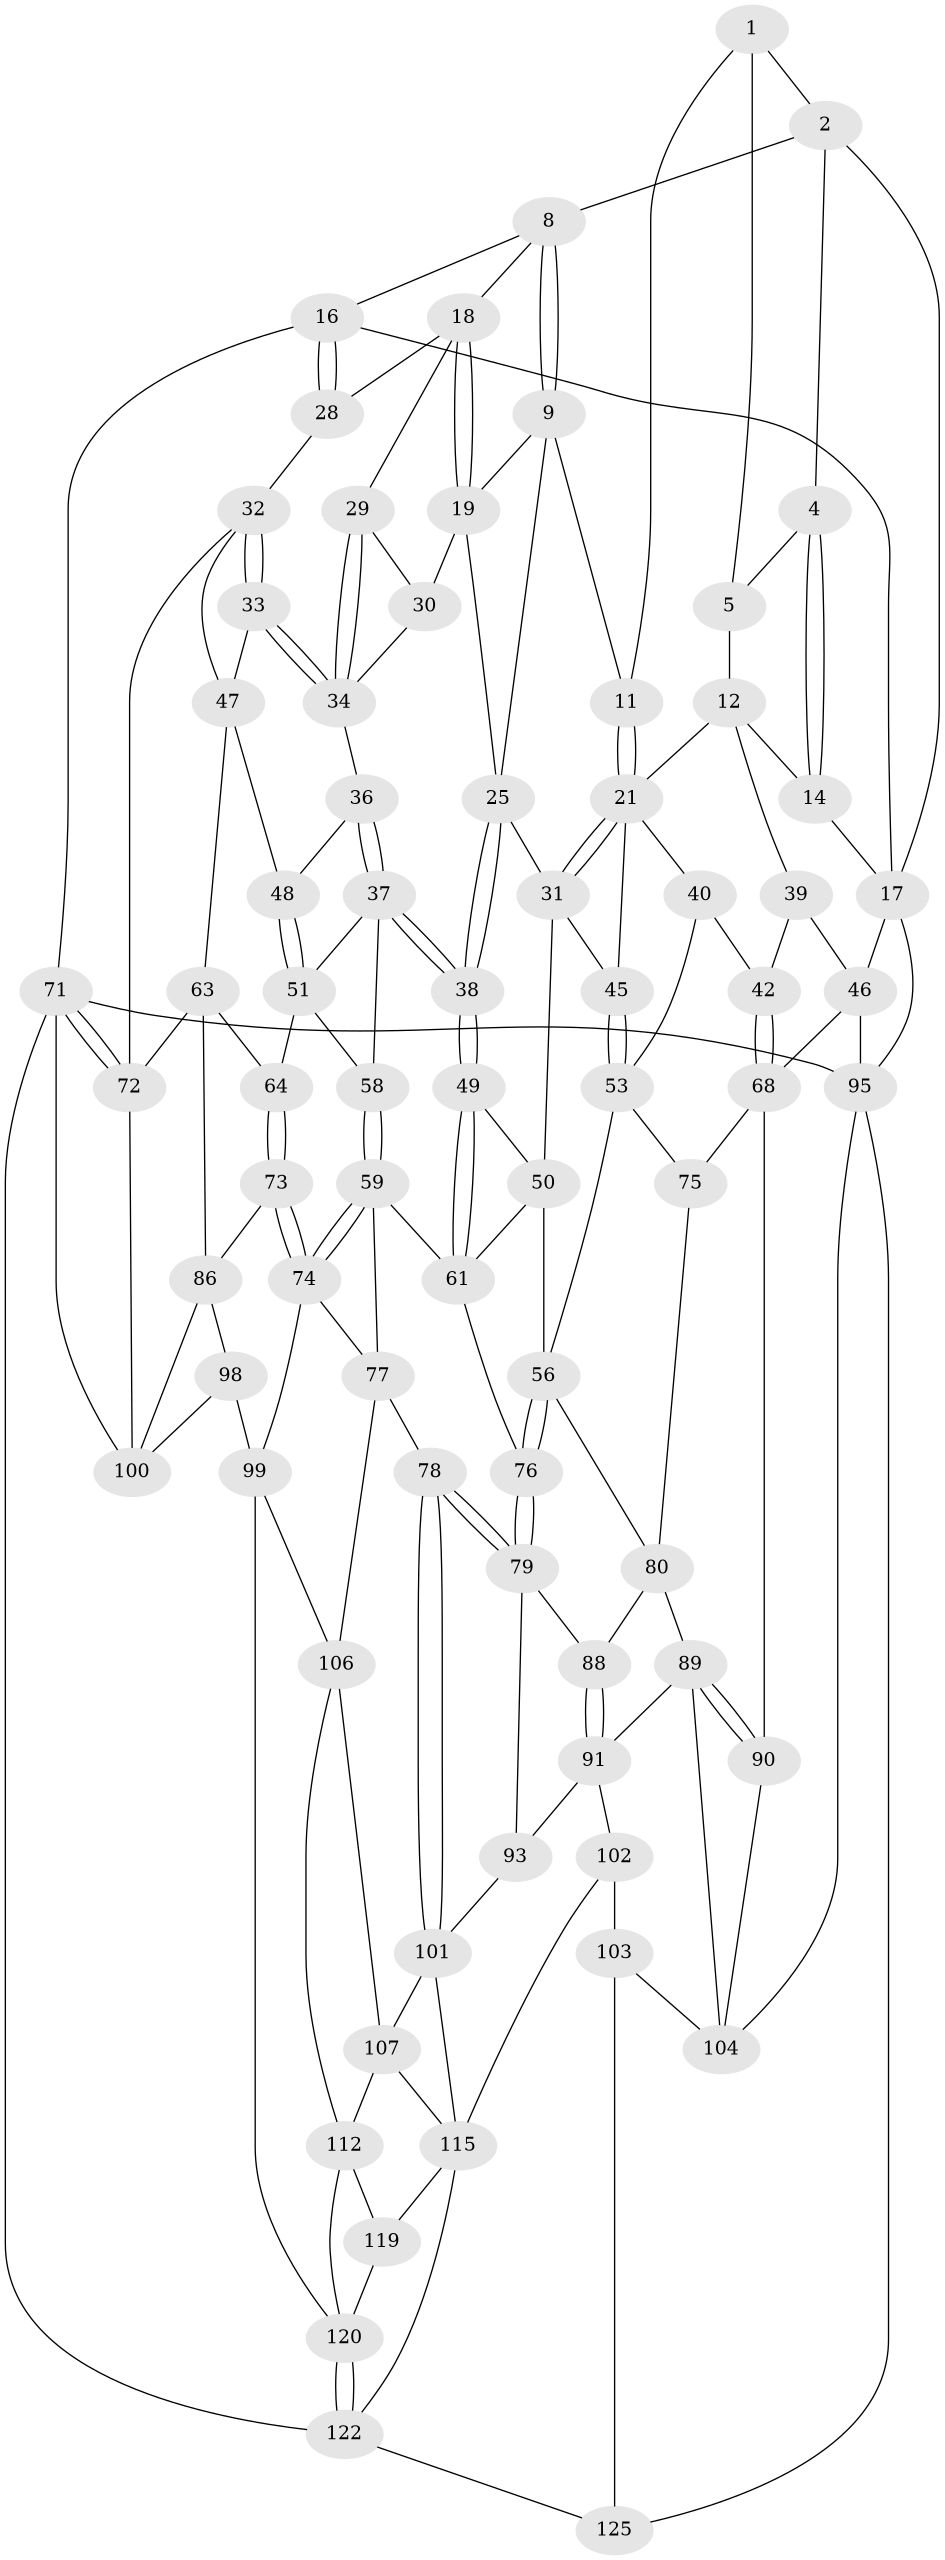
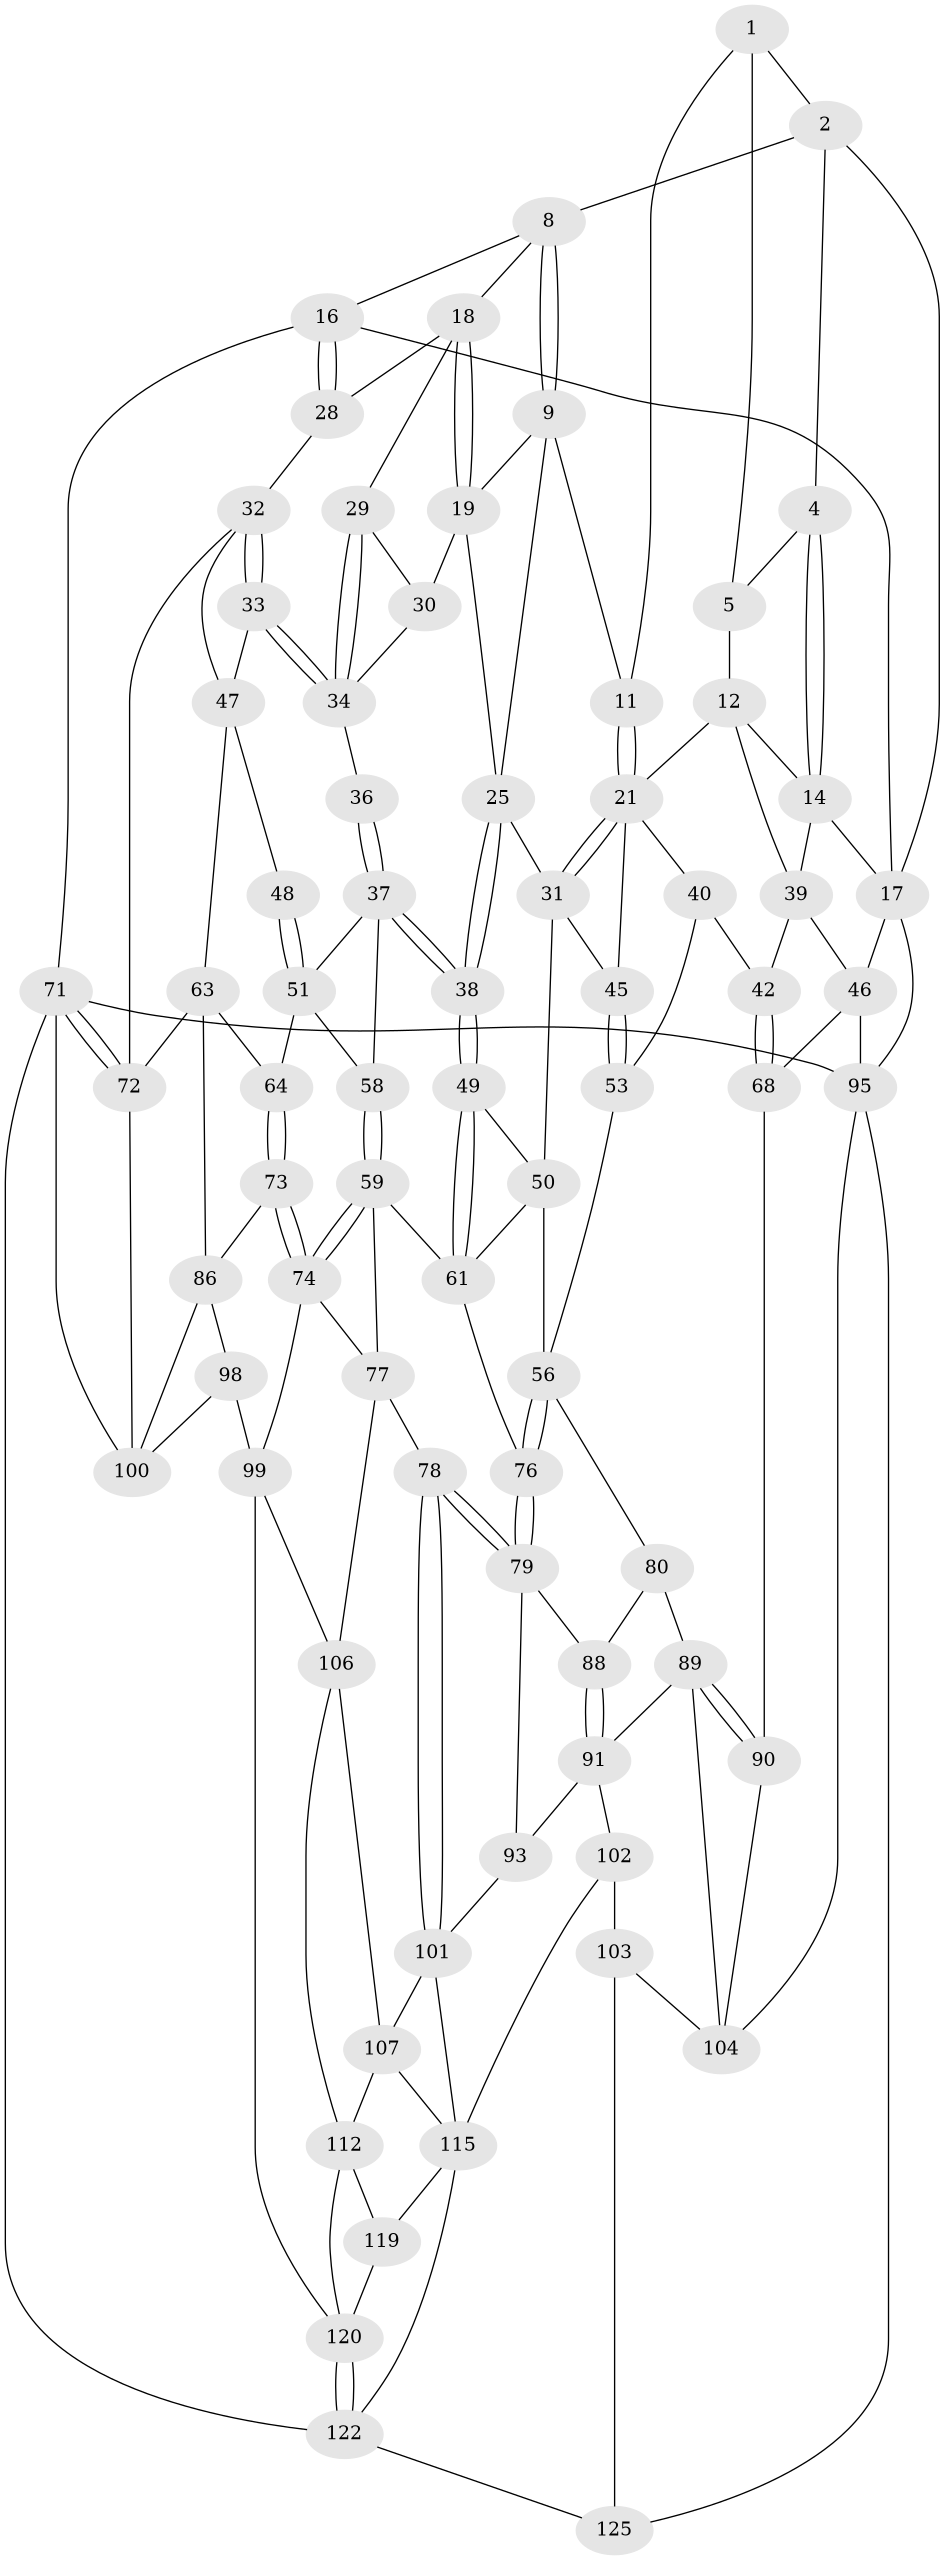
(323, 847) -> none
none -> (806, 847)
(691, 1184) -> none
